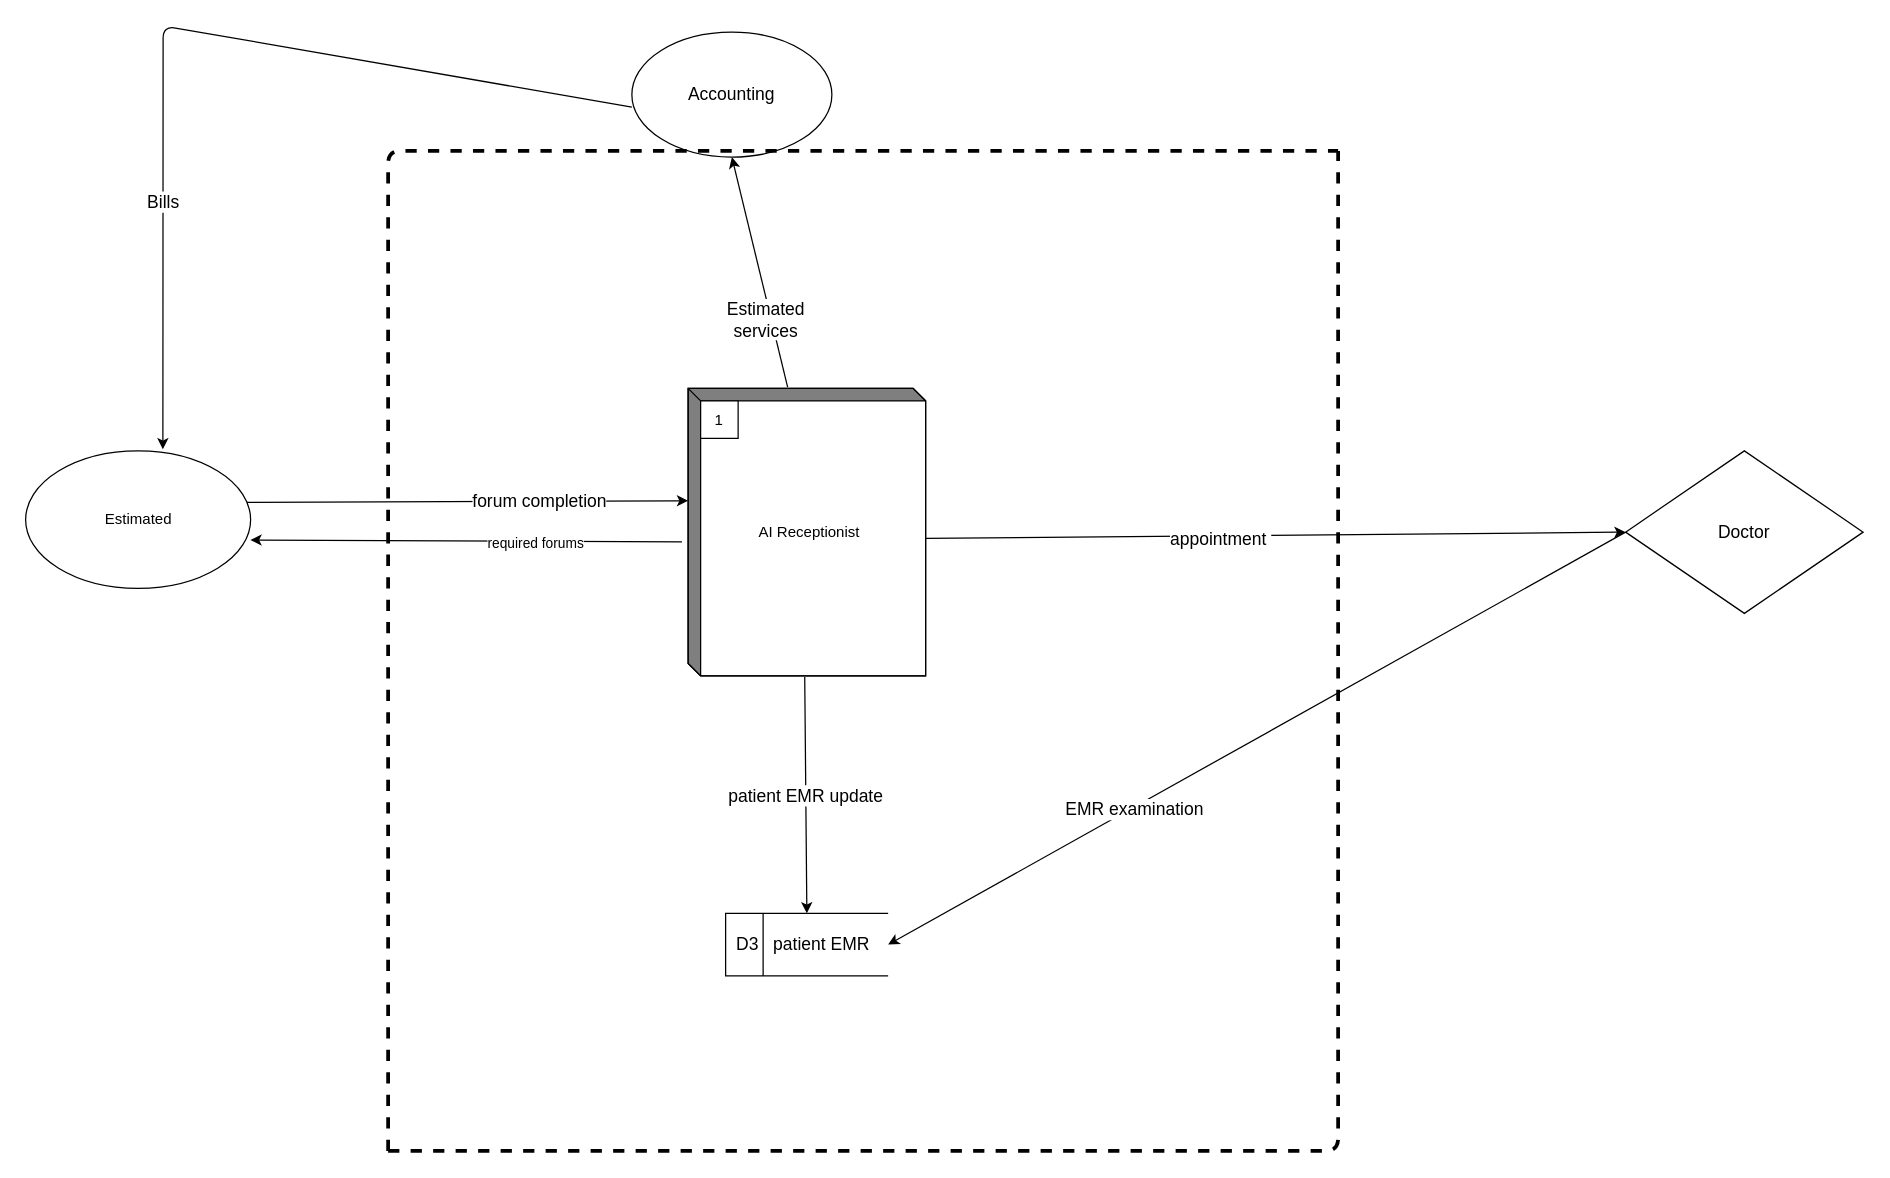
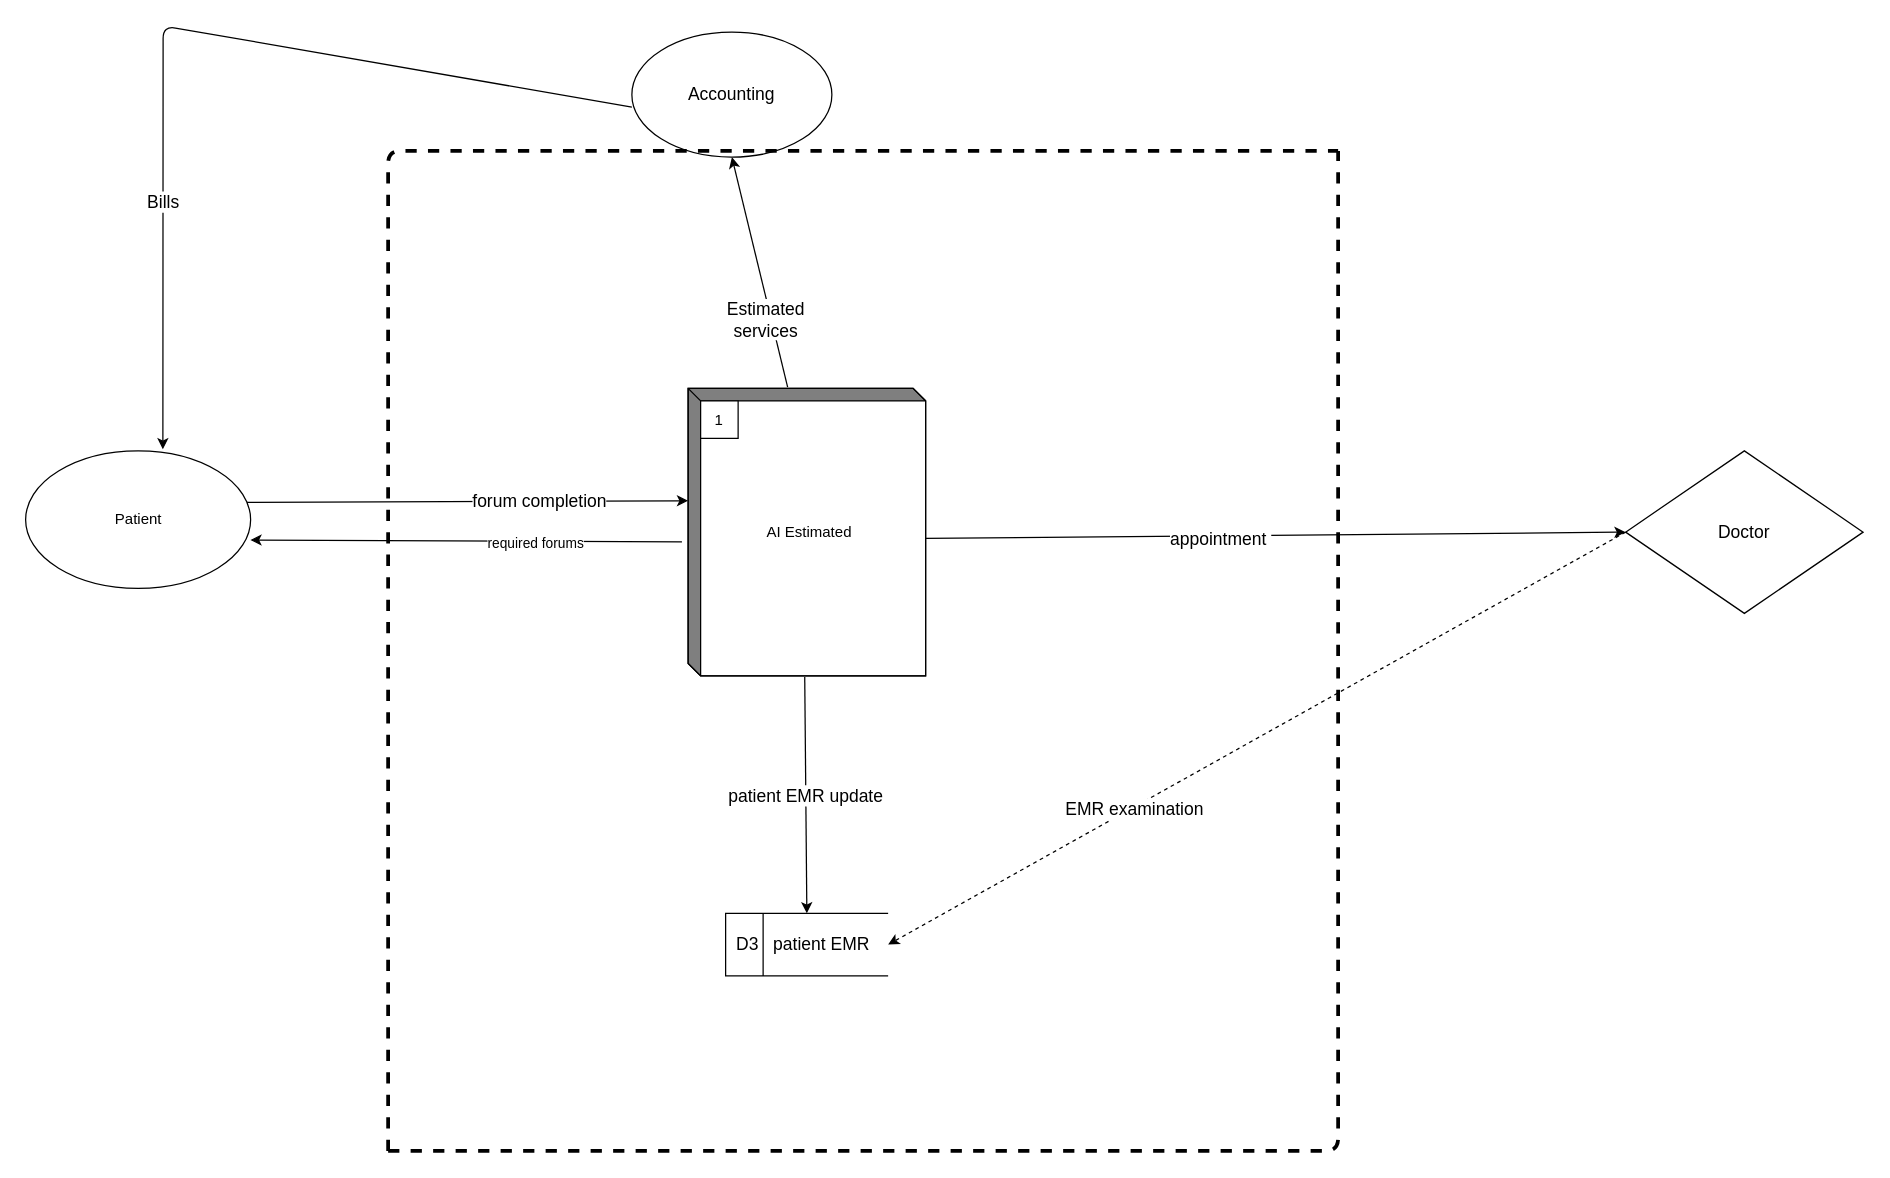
(139, 519) -> (139, 519)
(808, 532) -> (808, 532)
(1385, 667) -> (1385, 667)
